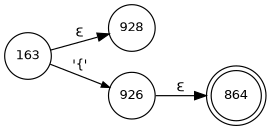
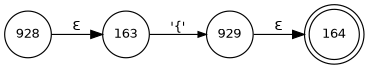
(74, 44) -> (71, 34)
(132, 96) -> (230, 34)
(236, 96) -> (334, 34)
